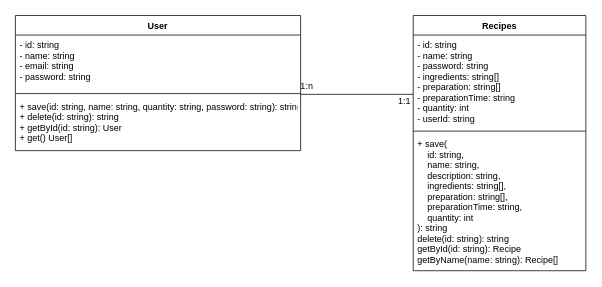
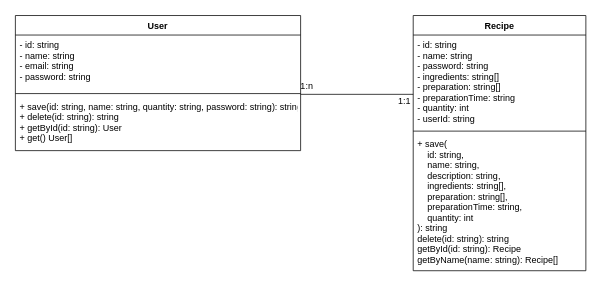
(499, 26) -> (499, 26)
